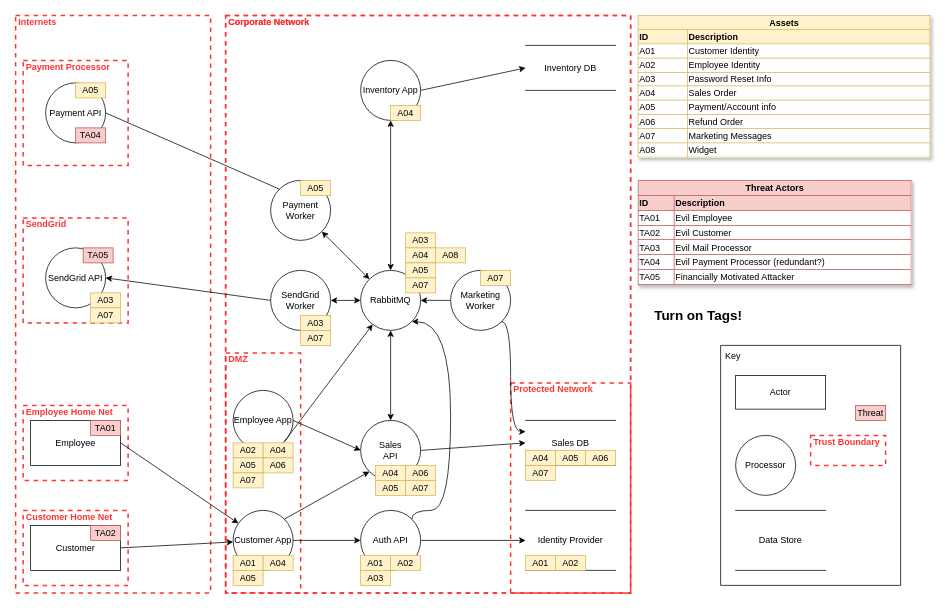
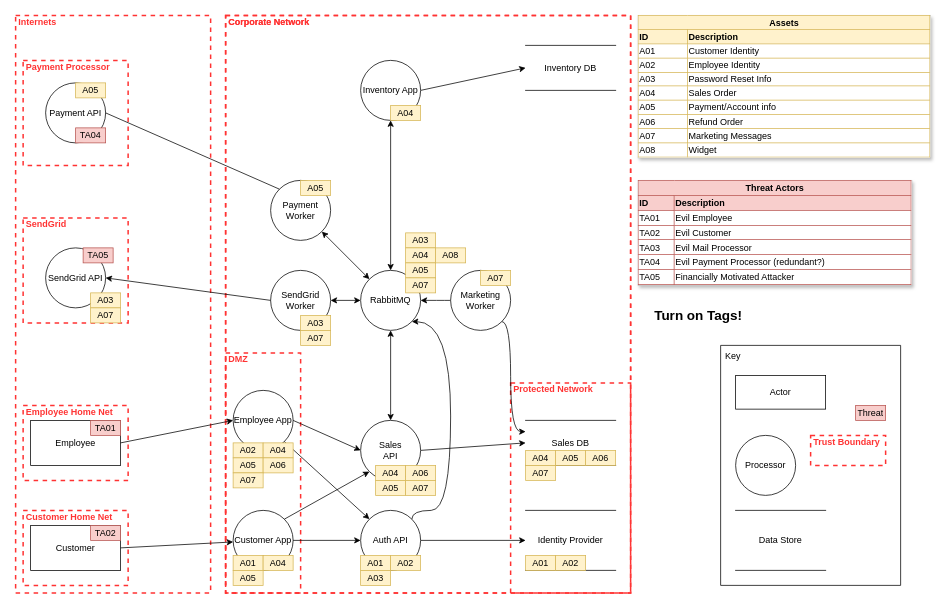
(330, 381) -> (329, 483)
(177, 482) -> (174, 432)
